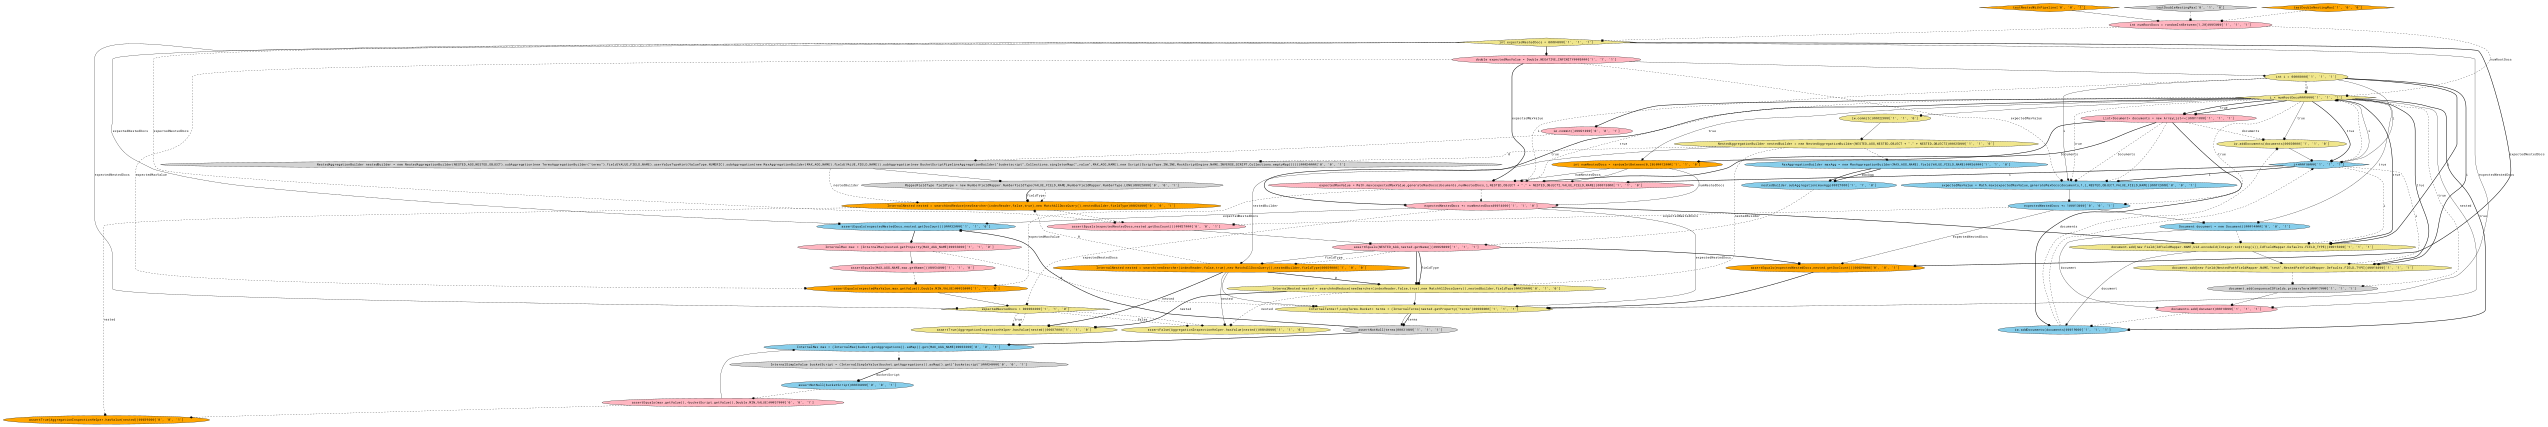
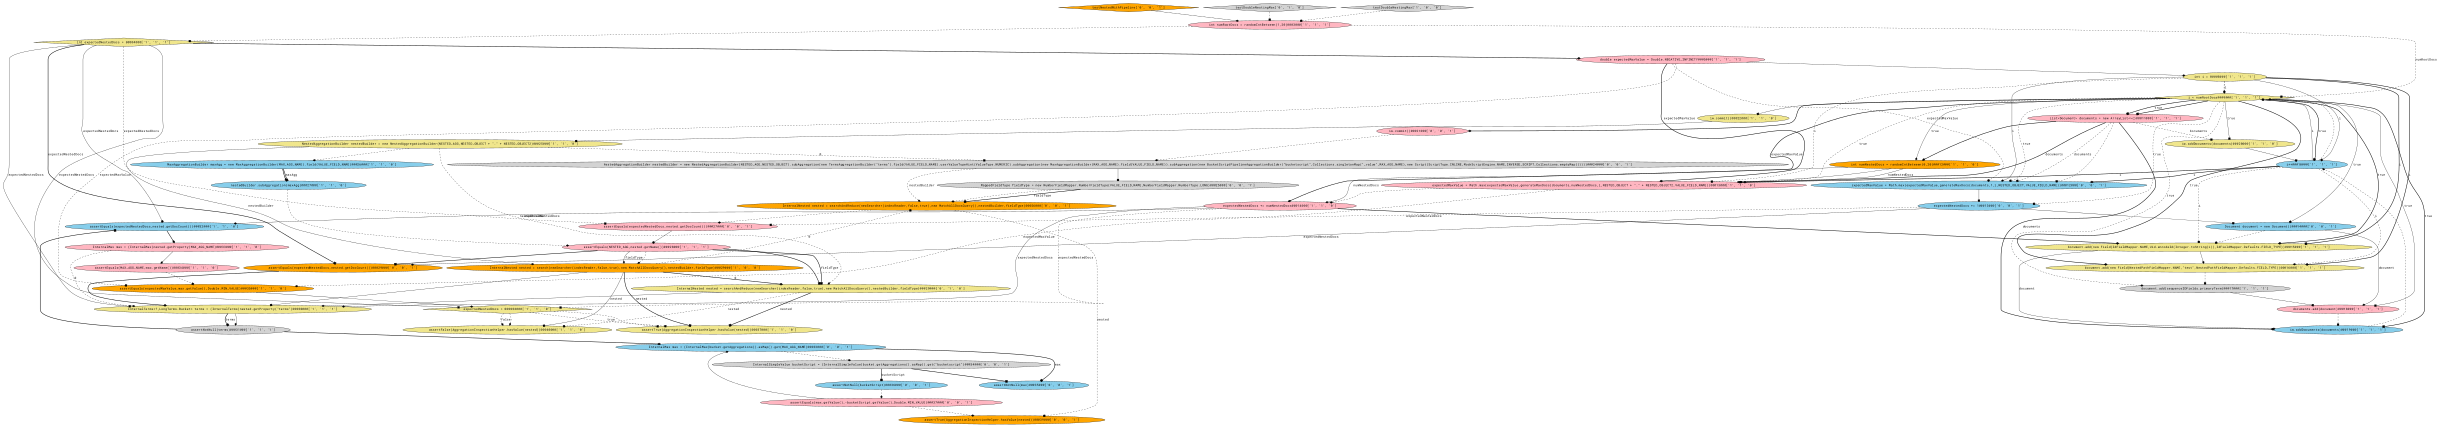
(2328, 8) -> (1407, 8)
(1555, 154) -> (1787, 154)
(2319, 165) -> (2312, 165)
(2466, 206) -> (2408, 206)
(2131, 218) -> none
none -> (1034, 385)
